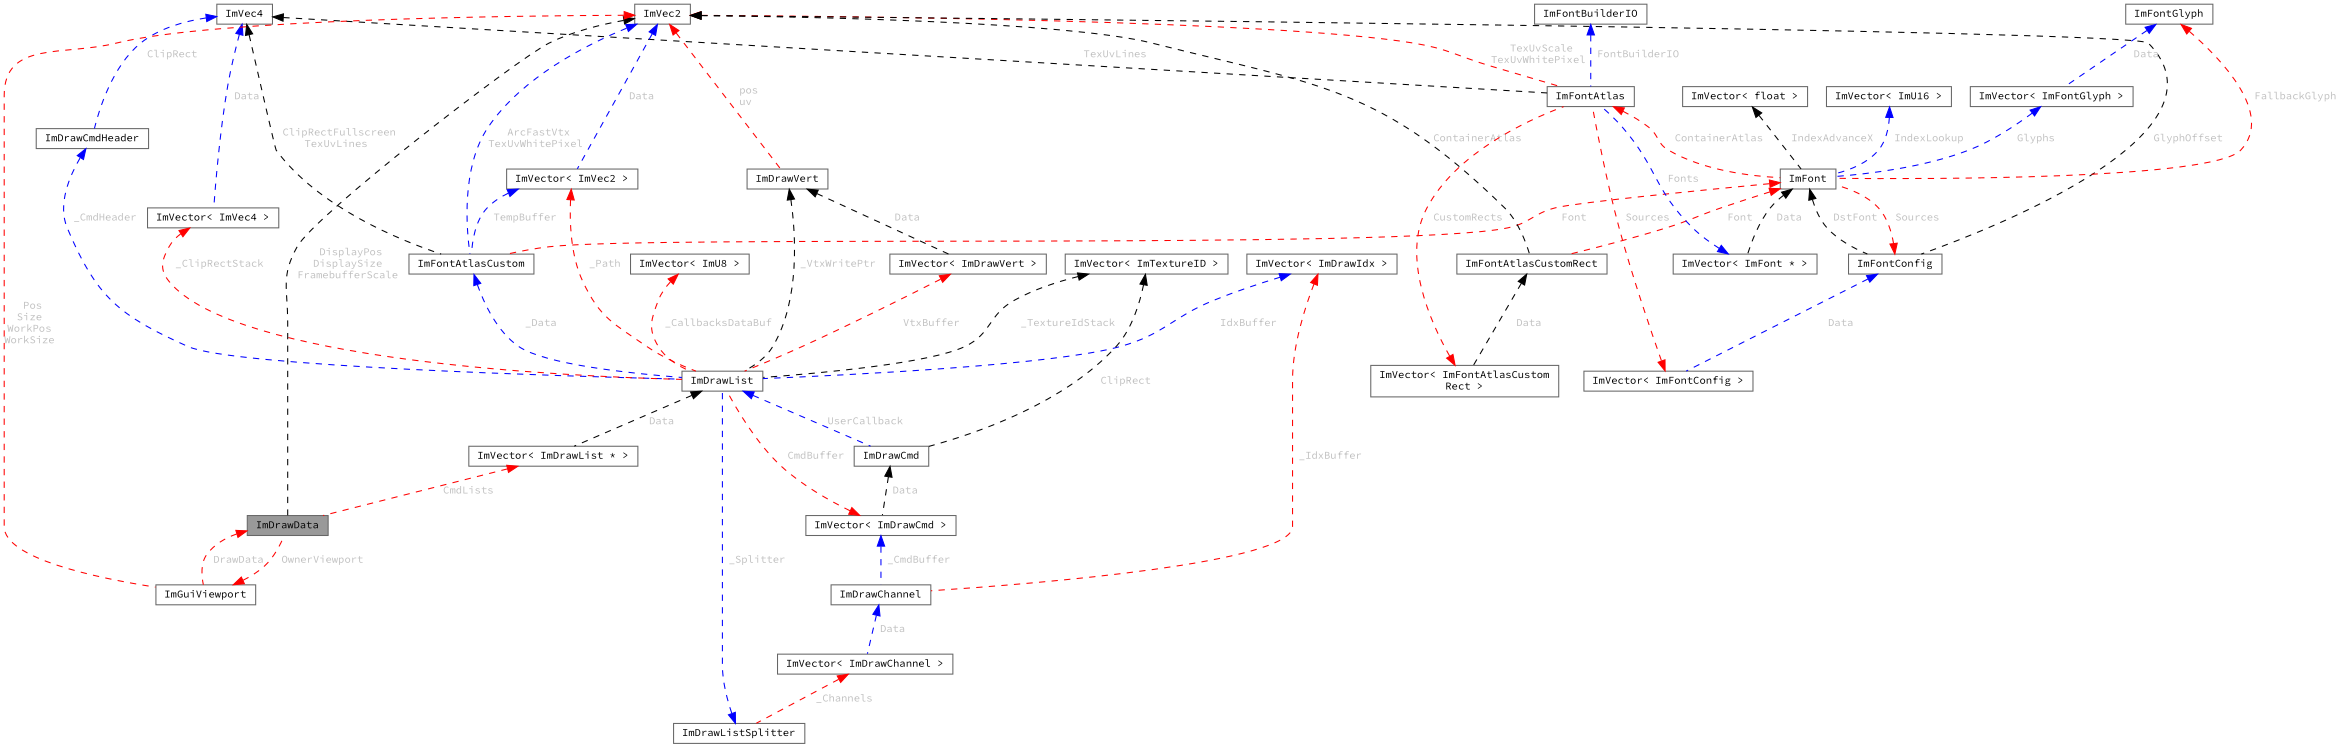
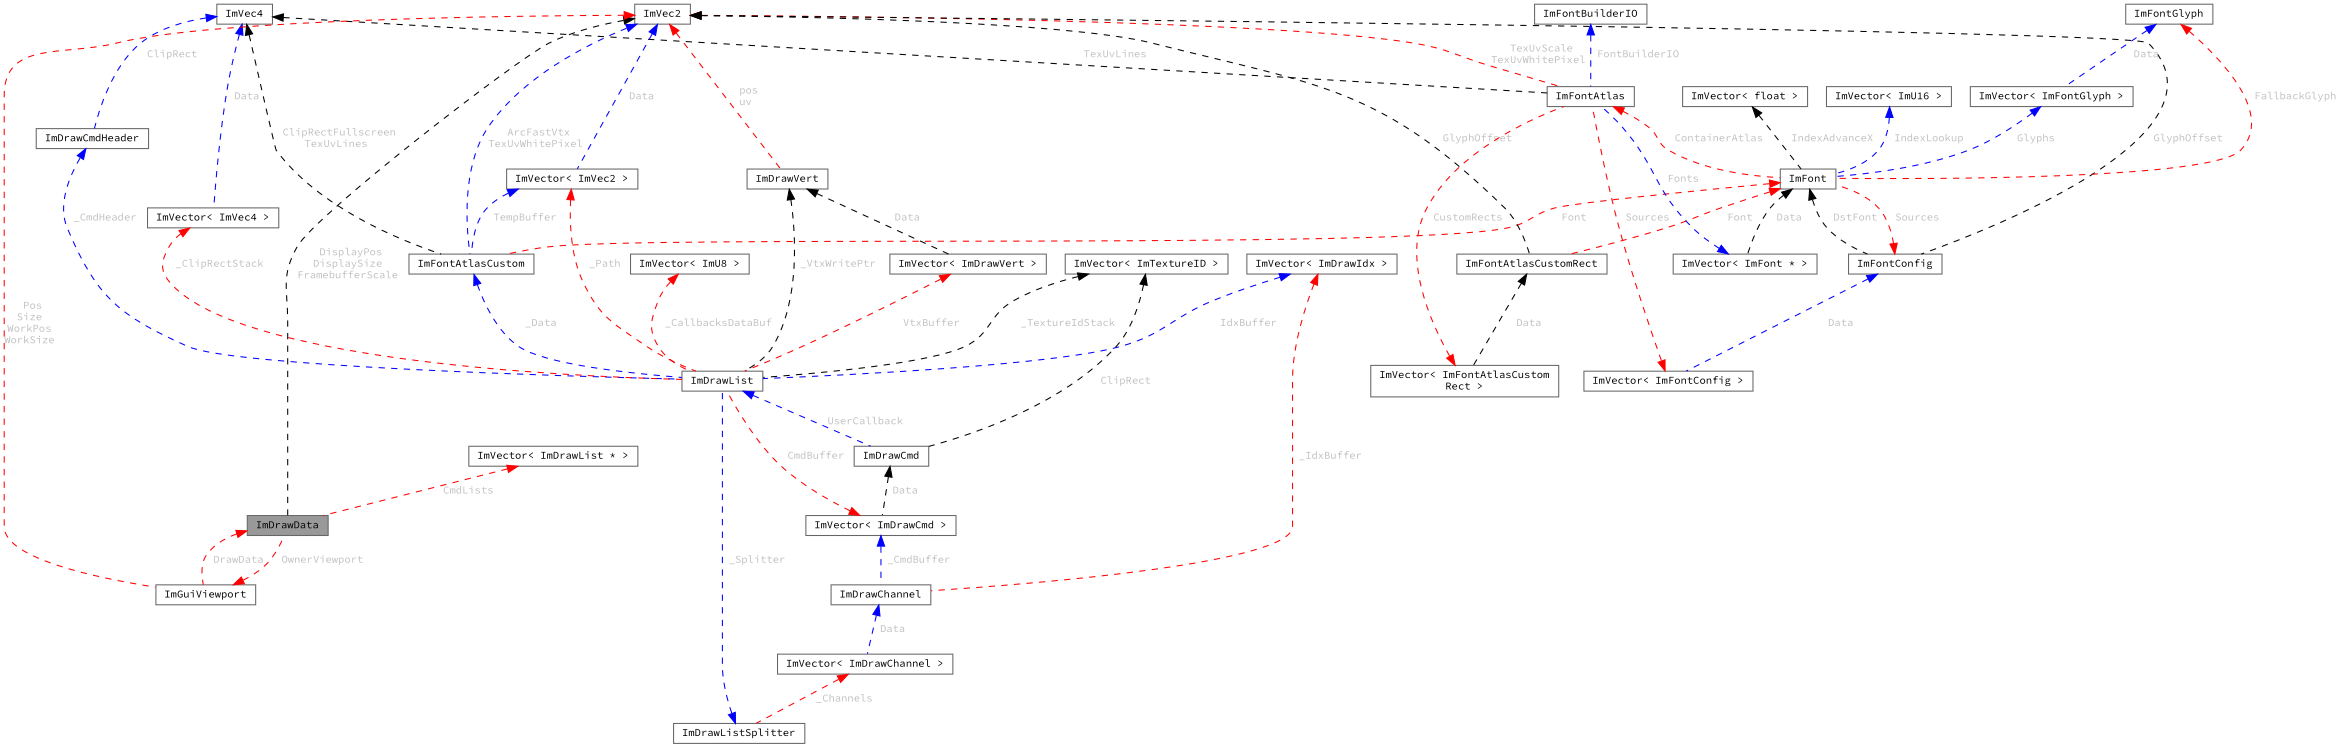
(1475, 139) -> (1475, 139)
(633, 421) -> none
